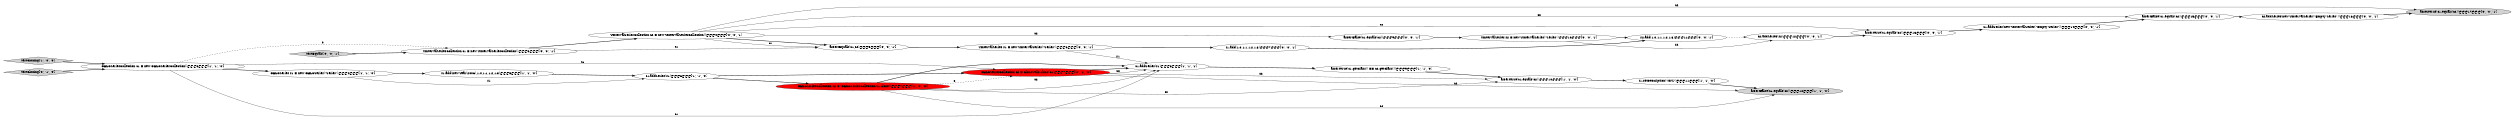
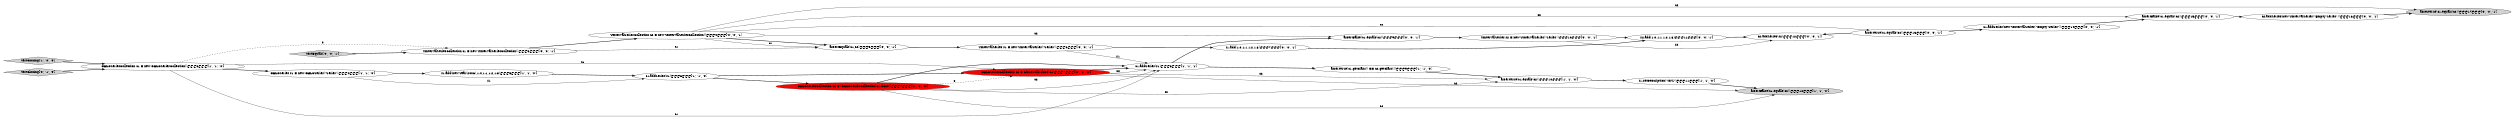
(1848, 36) -> (1838, 34)
(1735, 37) -> (1735, 37)
none -> (1248, 41)
